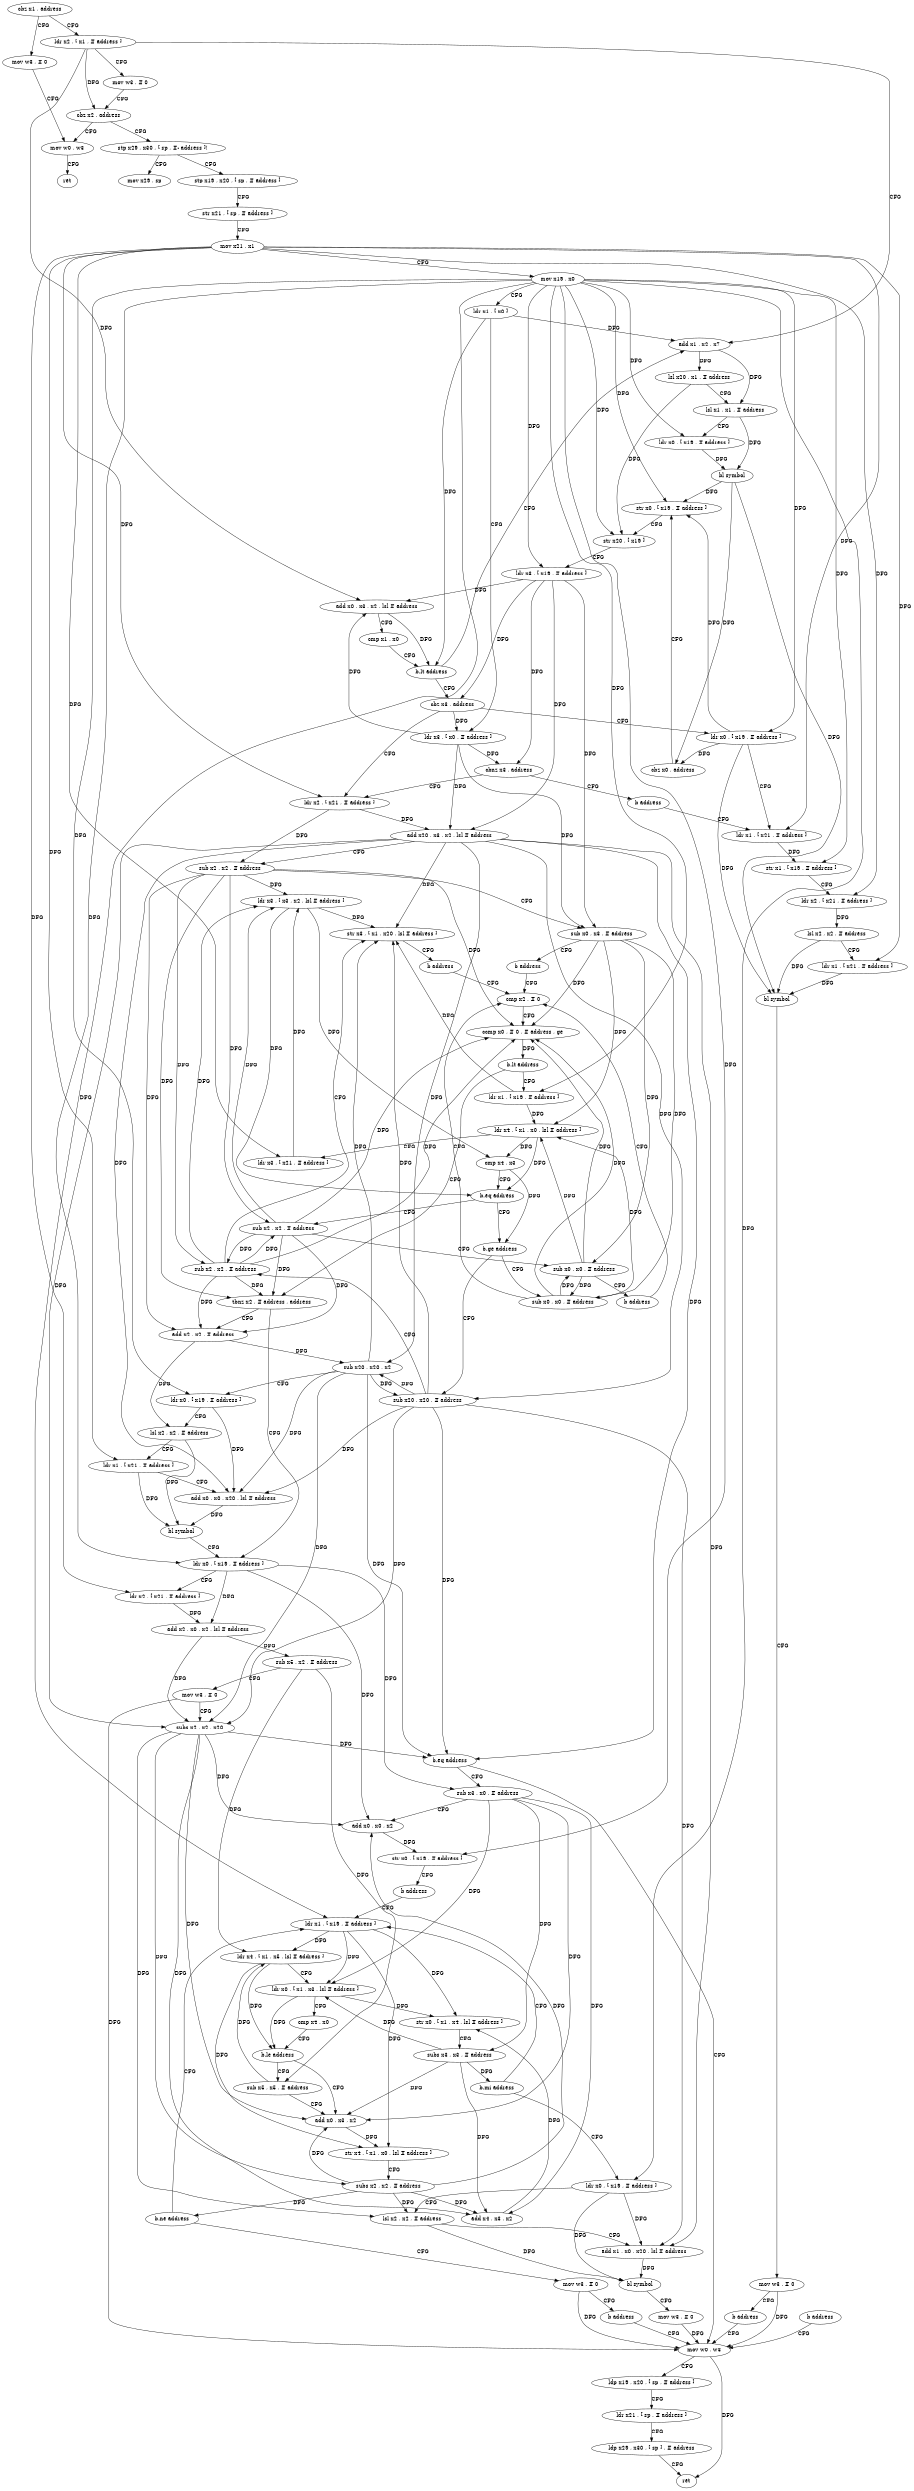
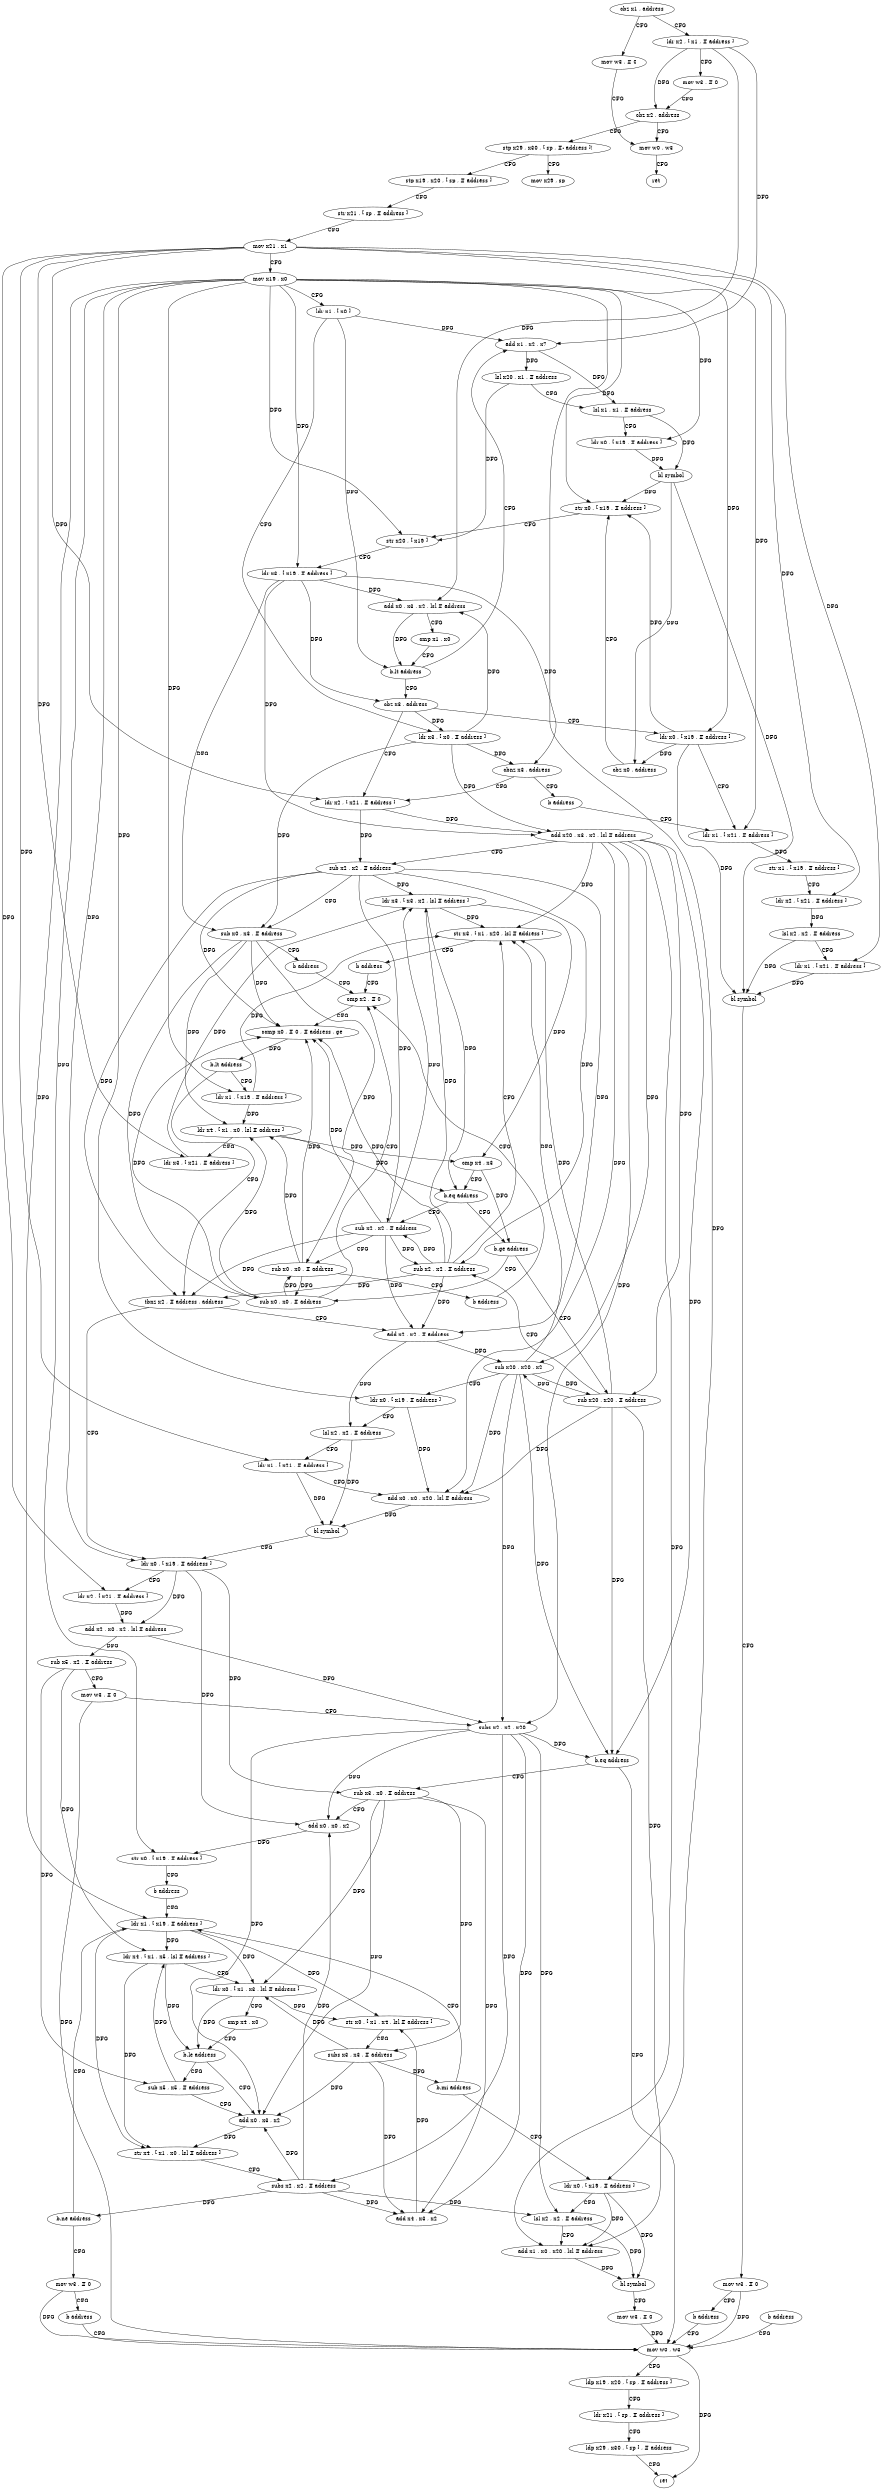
(895, 197) -> (763, 197)
(836, 461) -> none
(379, 1605) -> none
